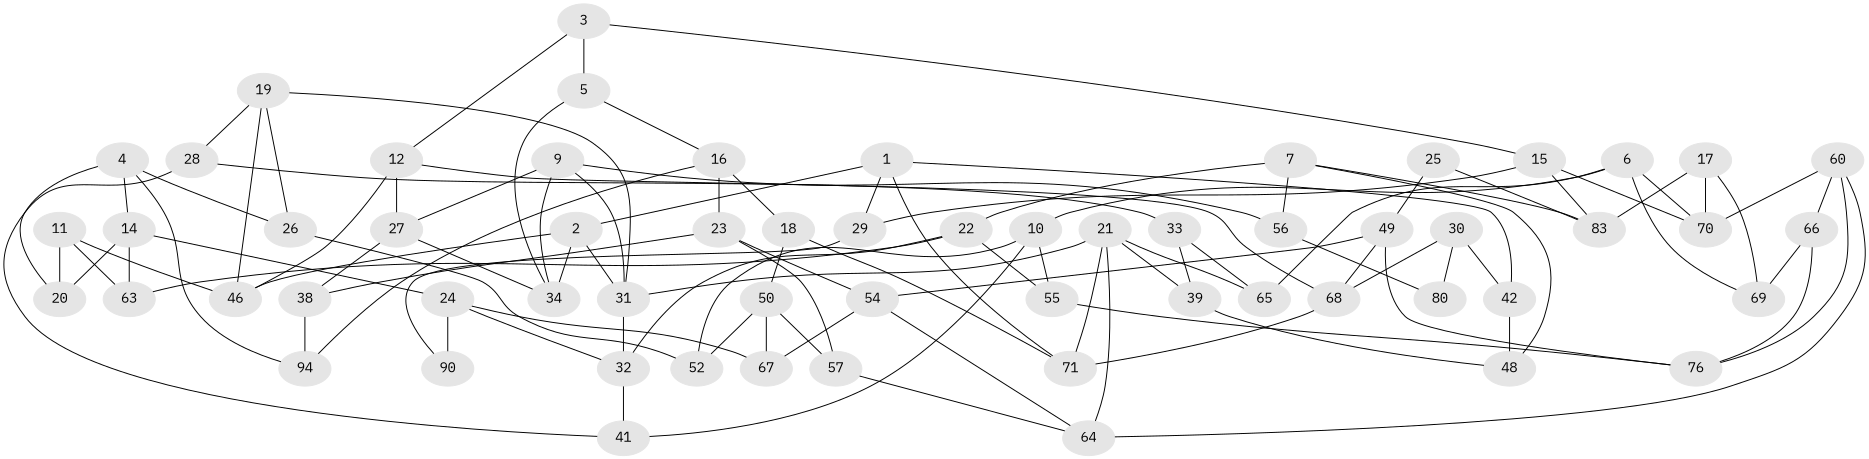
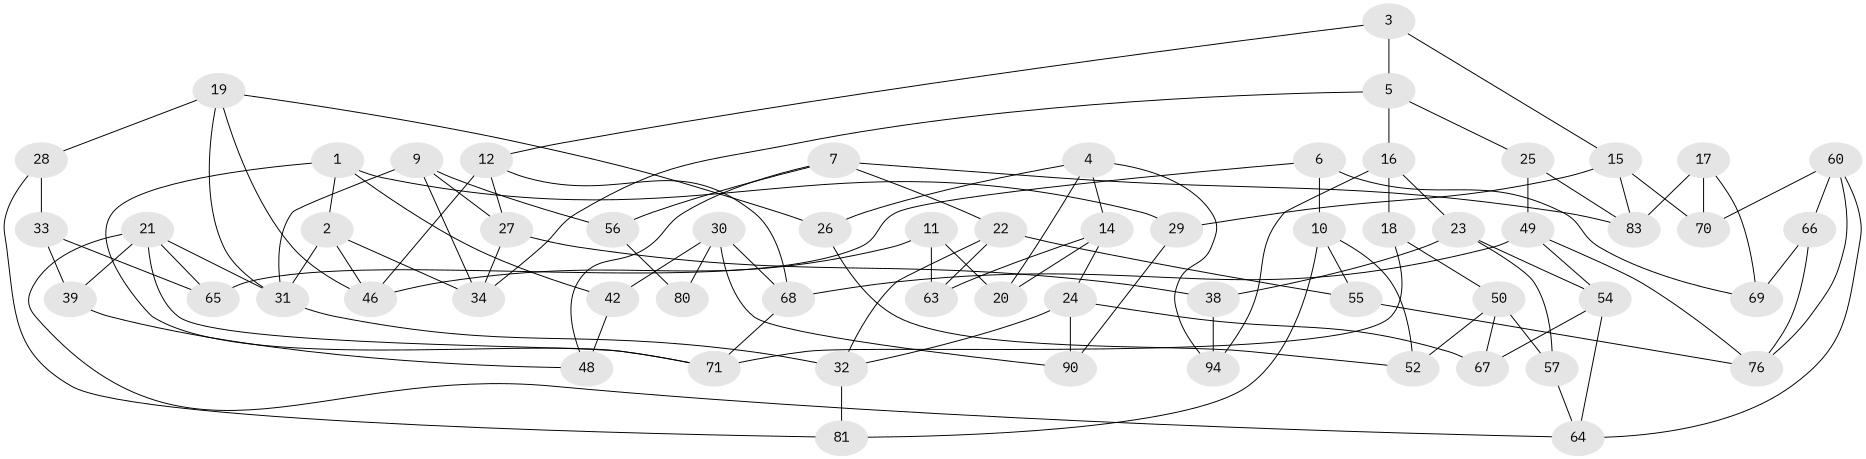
none -> (1458, 125)
(1666, 195) -> none
none -> (868, 343)
(623, 438) -> (842, 438)
